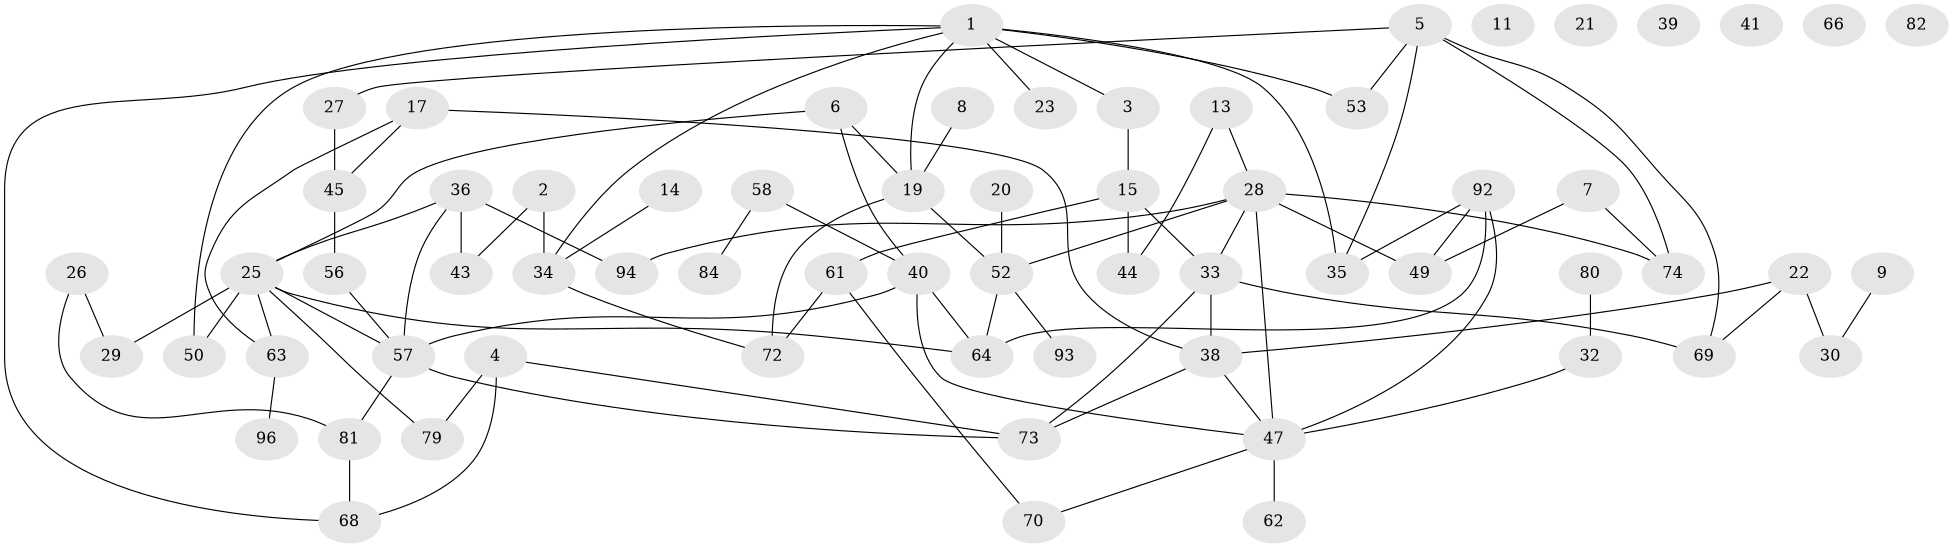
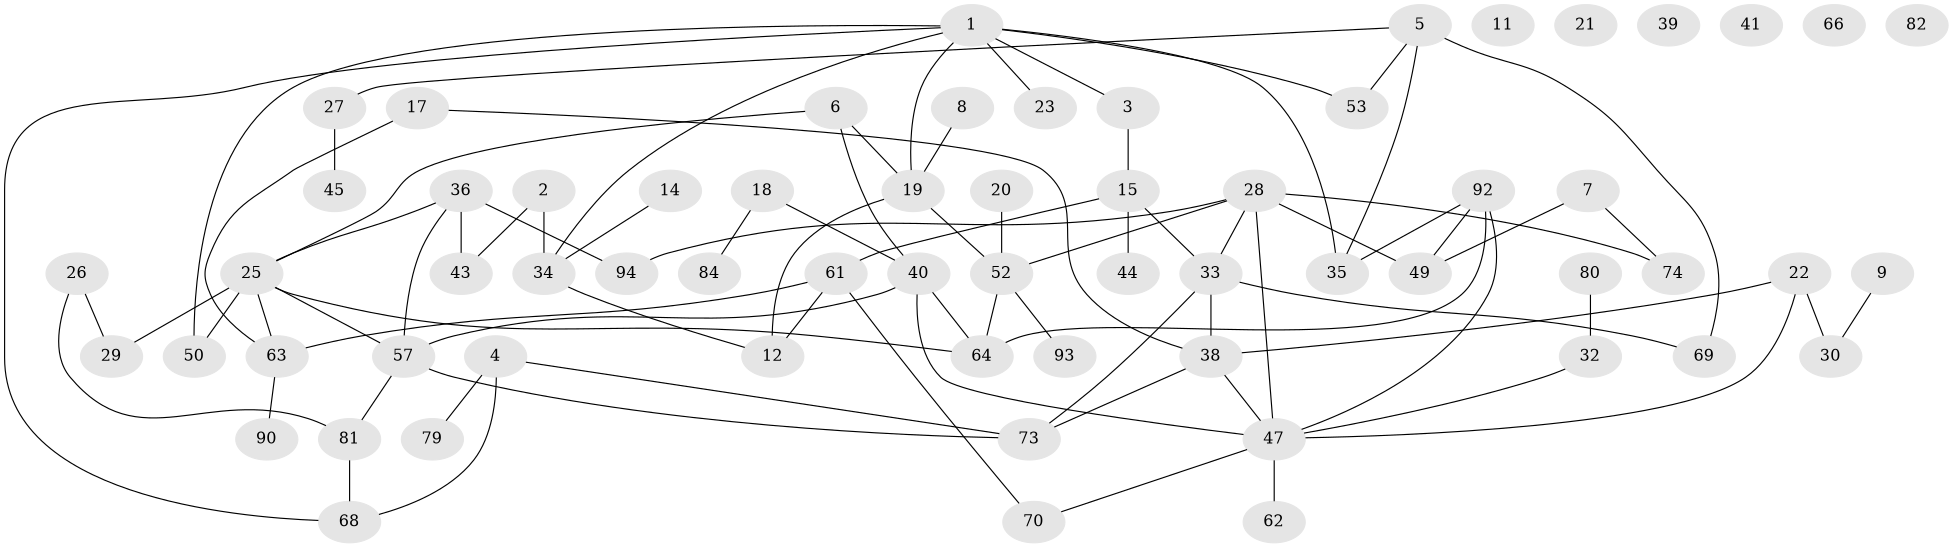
(1221, 108) -> none
(1578, 126) -> none
(376, 149) -> none
(762, 191) -> (762, 191)
(335, 274) -> none
(1752, 315) -> (1578, 420)
none -> (506, 318)
(773, 356) -> (773, 356)
(341, 357) -> none
(267, 439) -> (267, 439)
